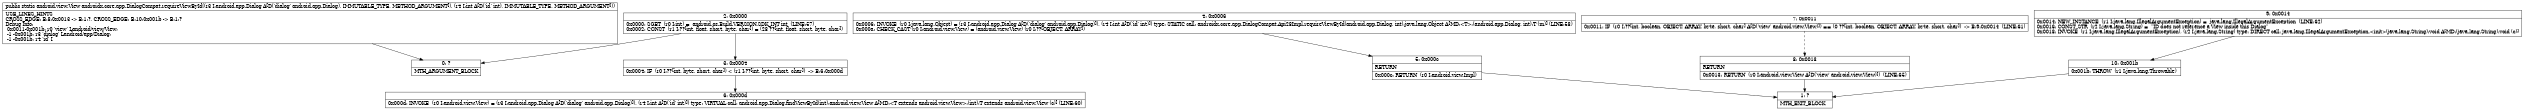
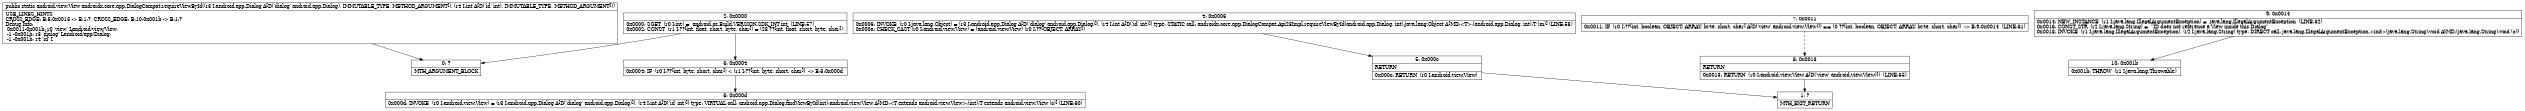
(1426, 76) -> (1427, 76)
(1952, 85) -> none
(1803, 104) -> (1805, 104)
